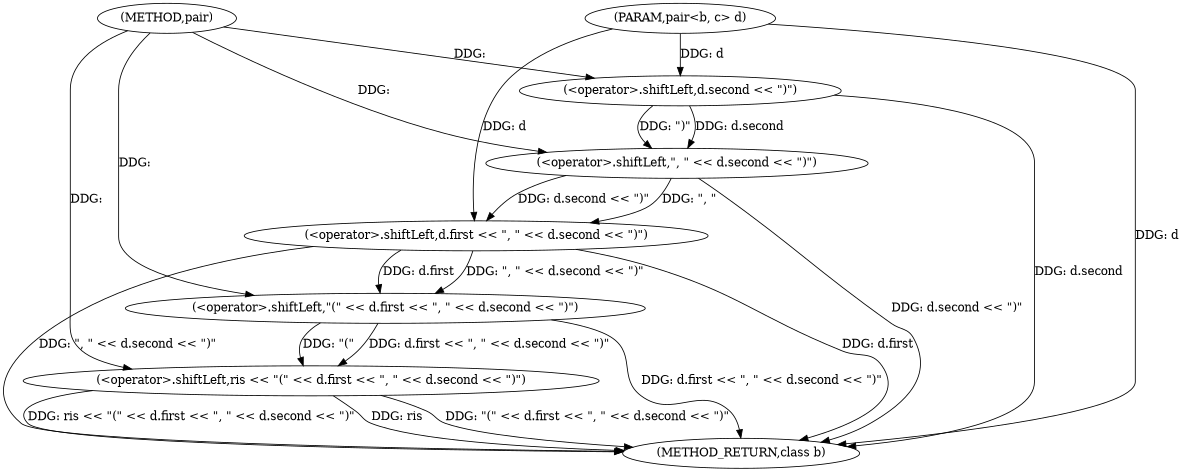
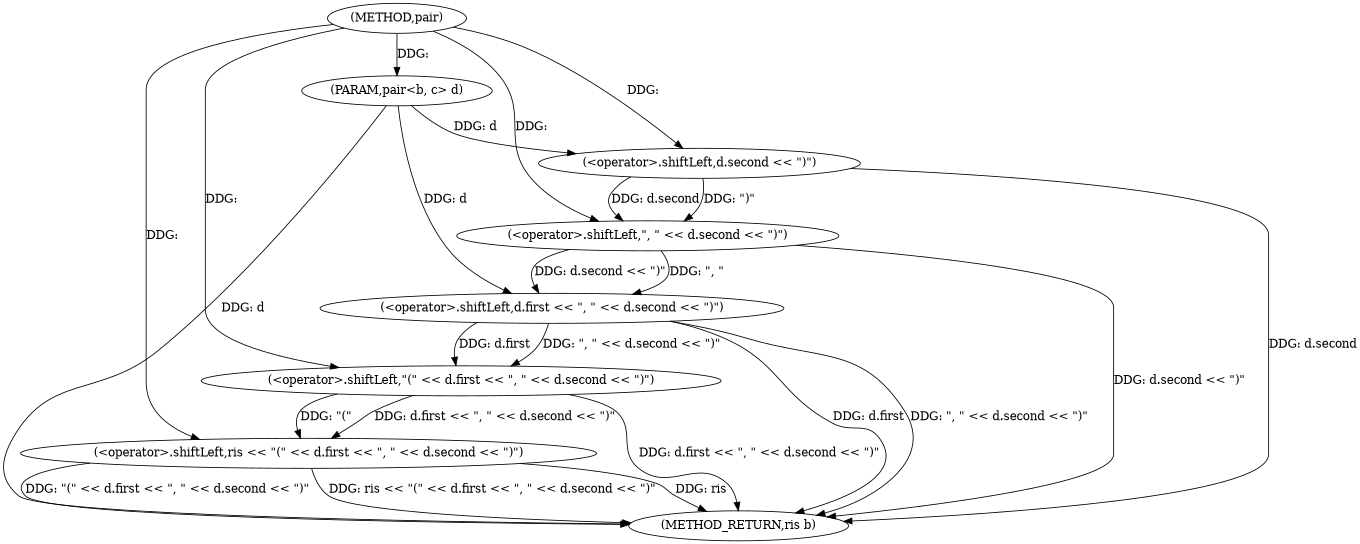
none -> (397, 50)
(741, 453) -> (739, 526)
